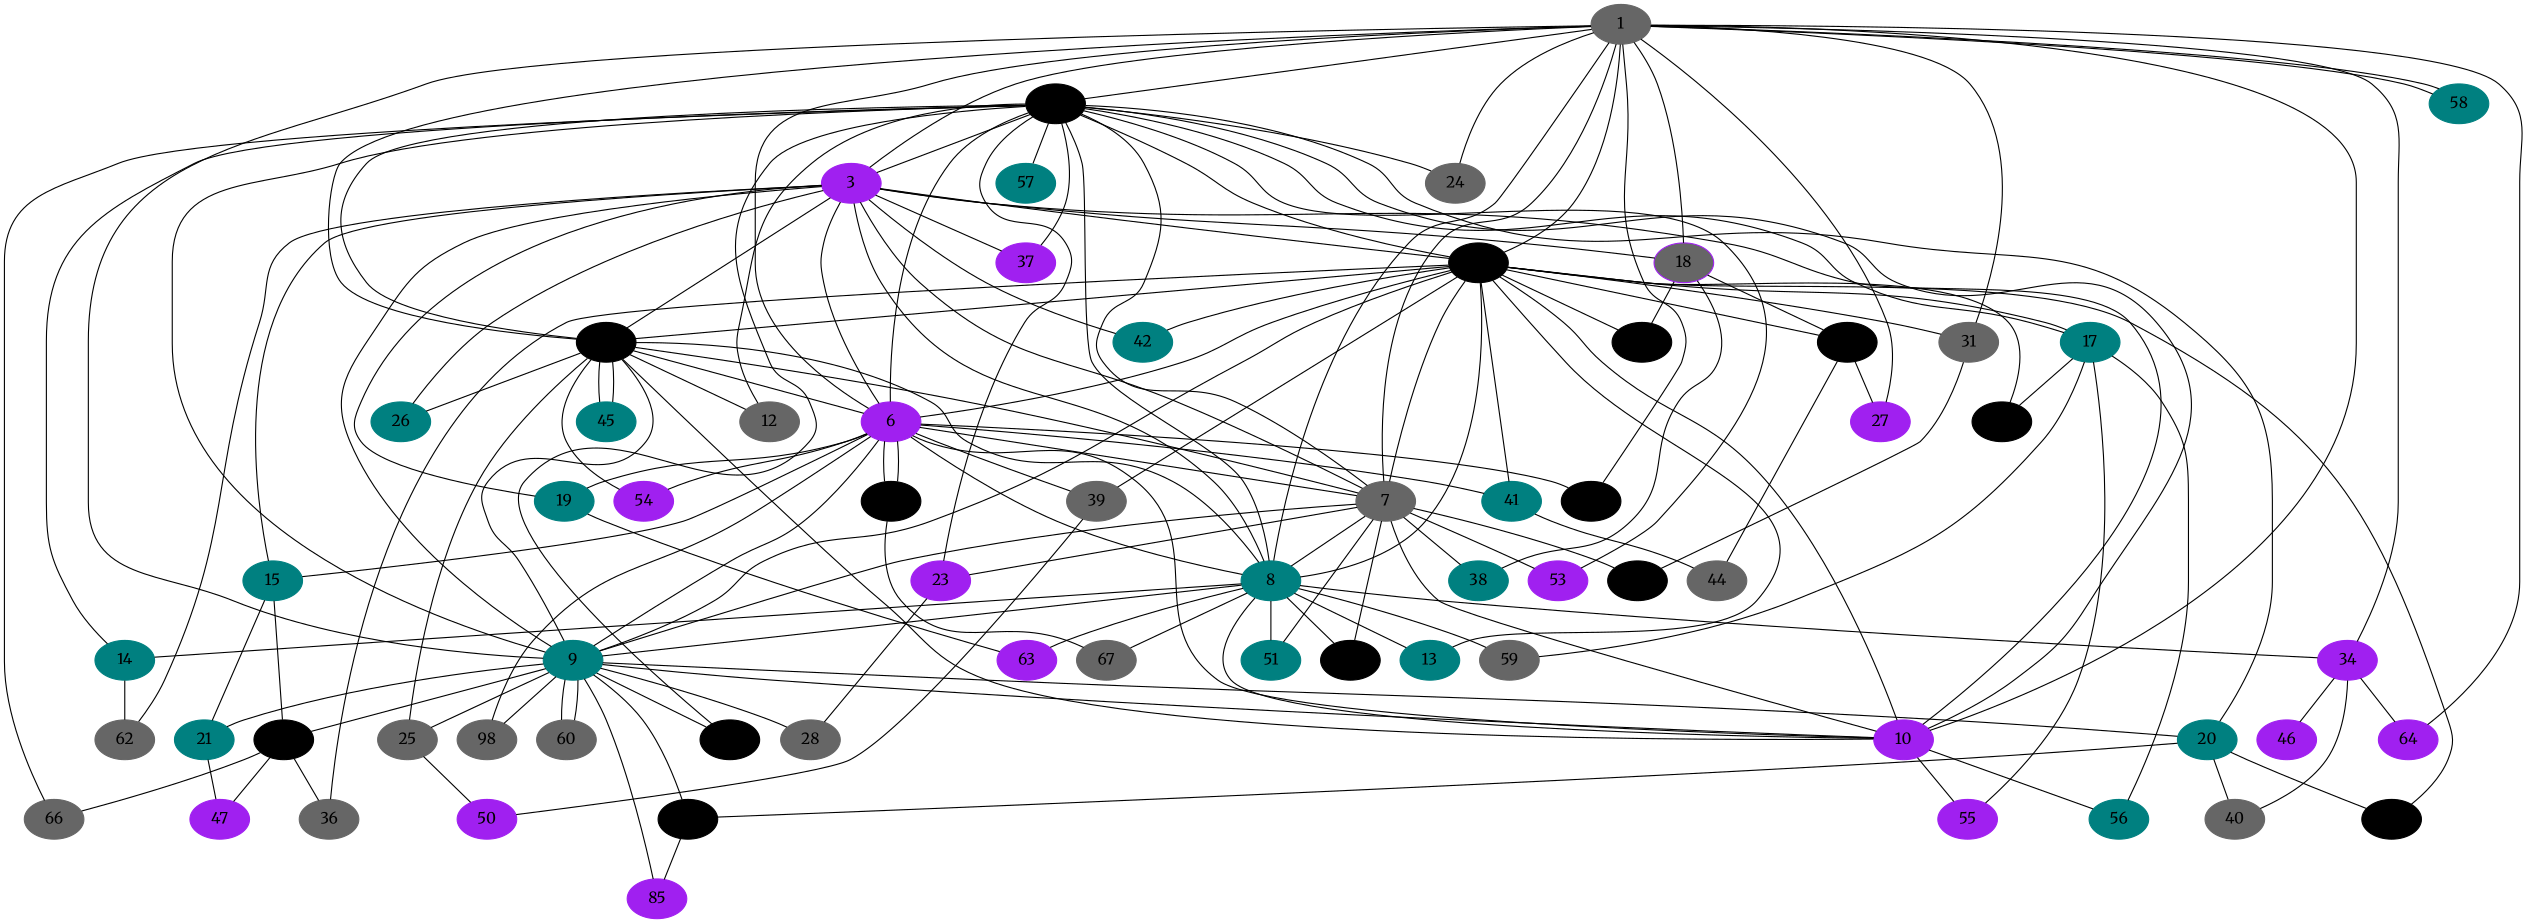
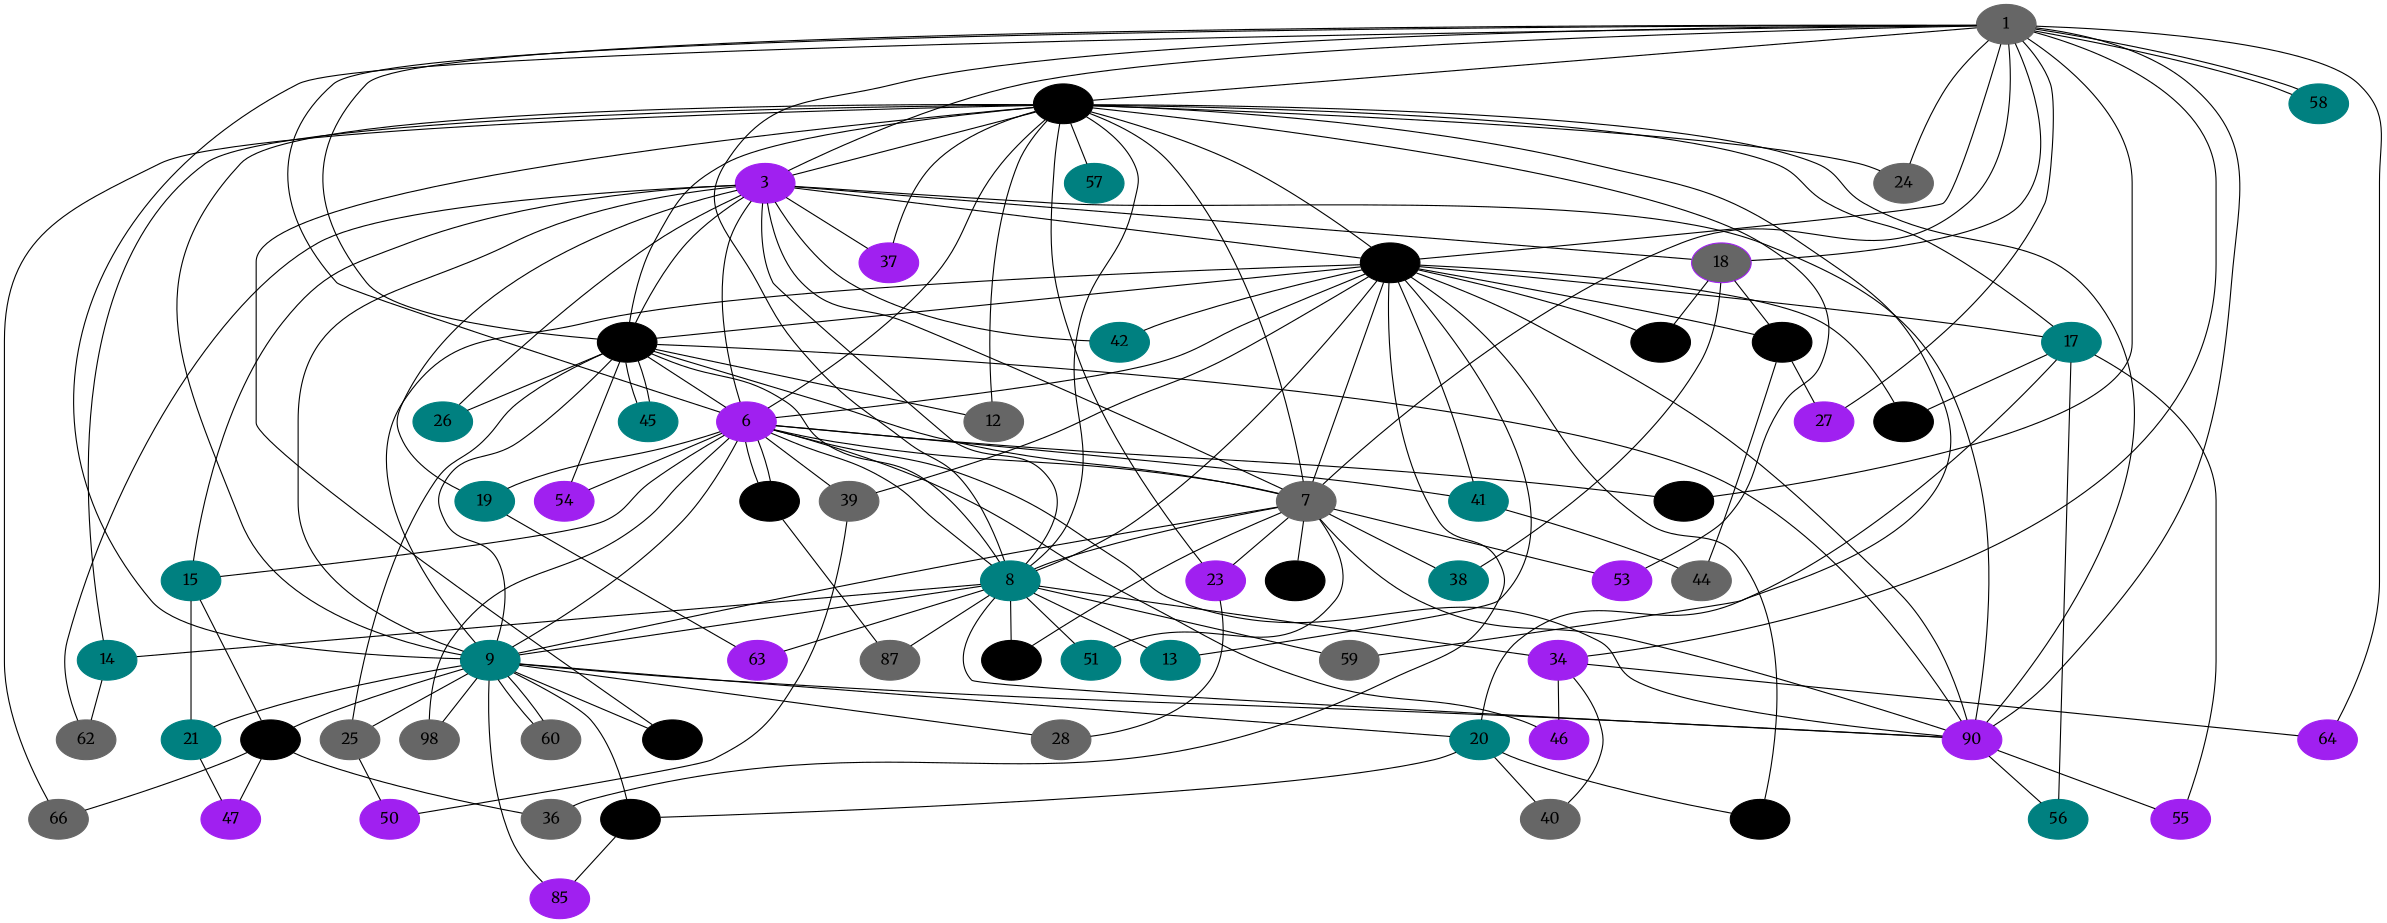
(1969, 342) -> none
none -> (1110, 585)
(1106, 660) -> (890, 660)
(1904, 740) -> (1972, 740)
